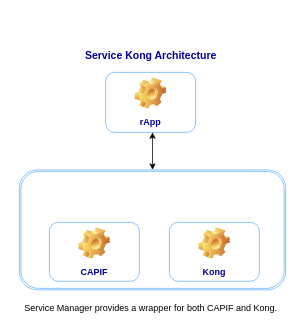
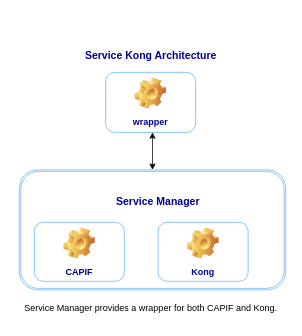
(150, 122) -> (150, 122)
none -> (158, 201)
(94, 252) -> (79, 252)
(214, 252) -> (203, 252)
